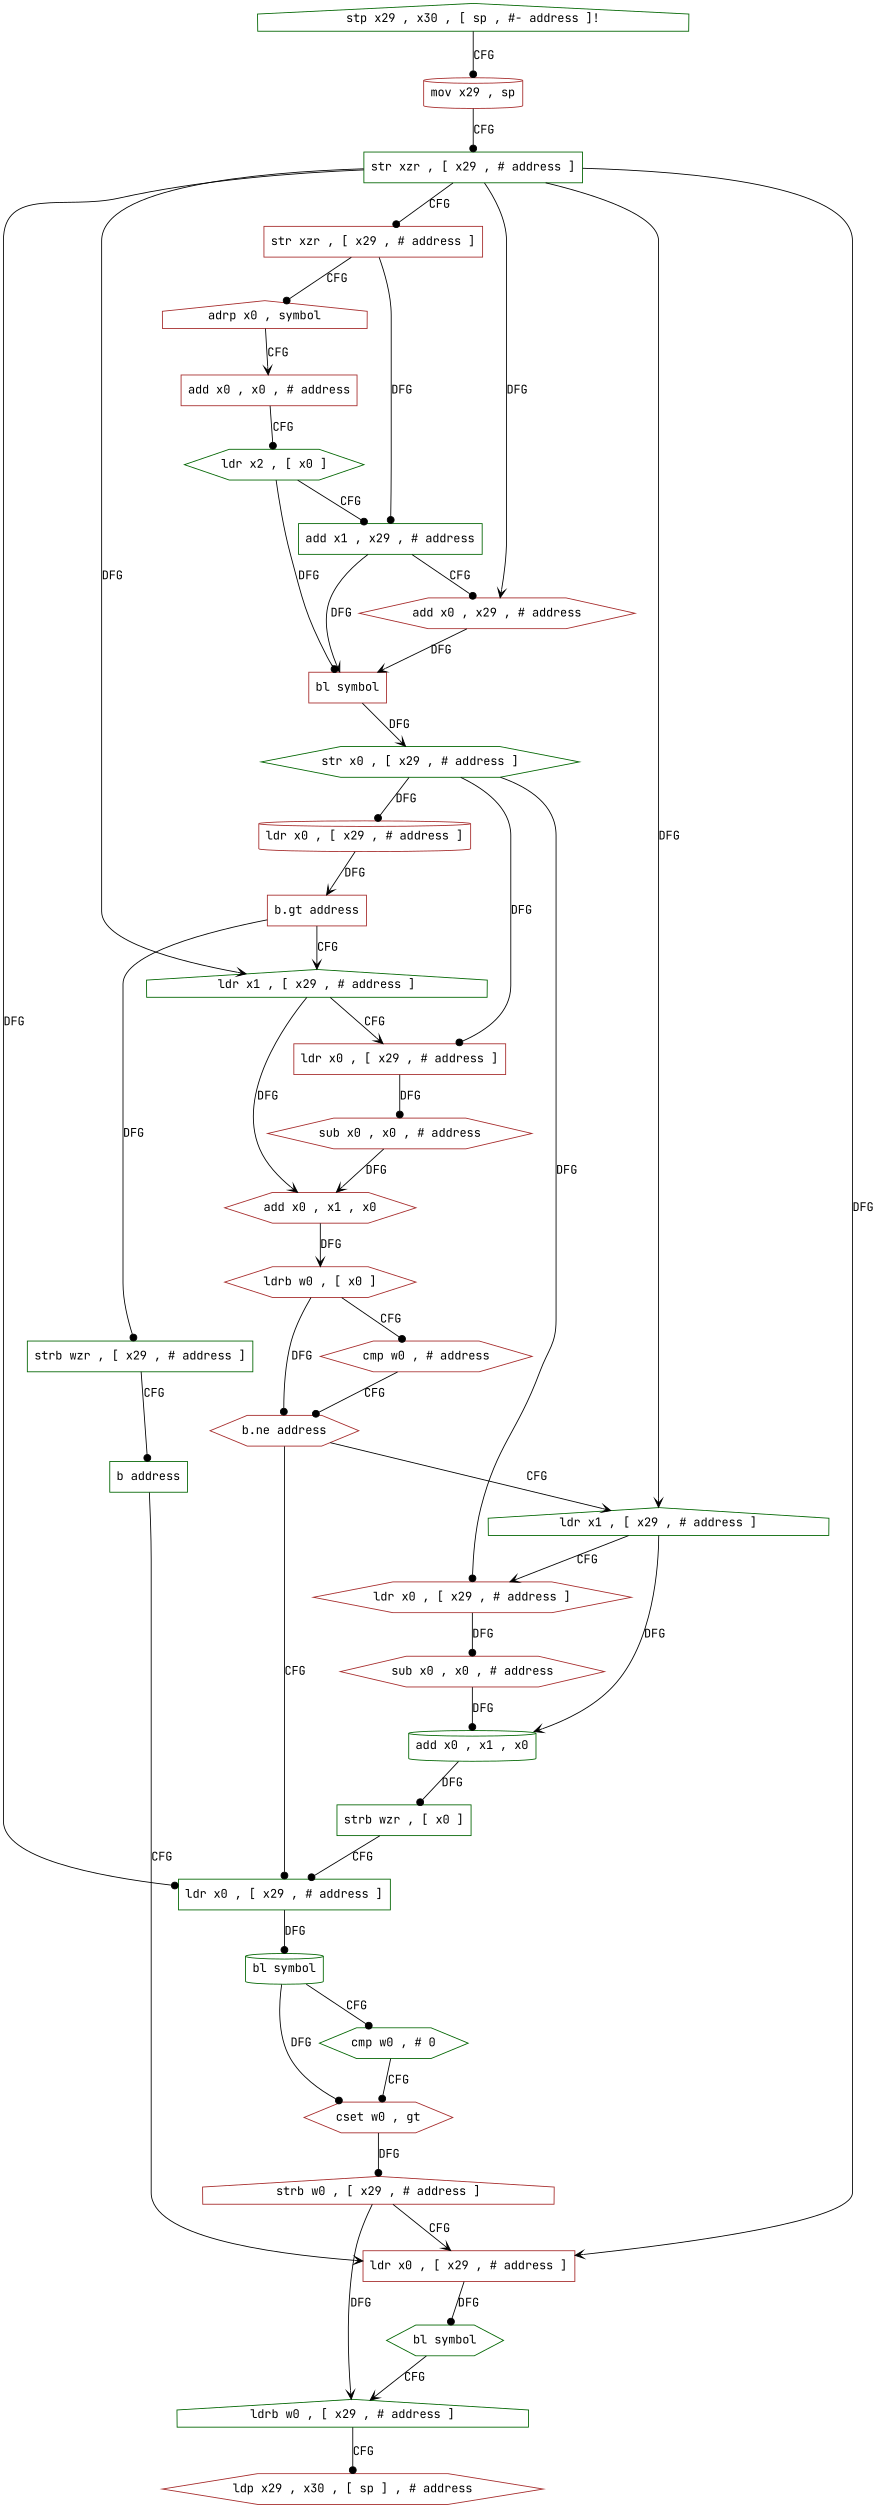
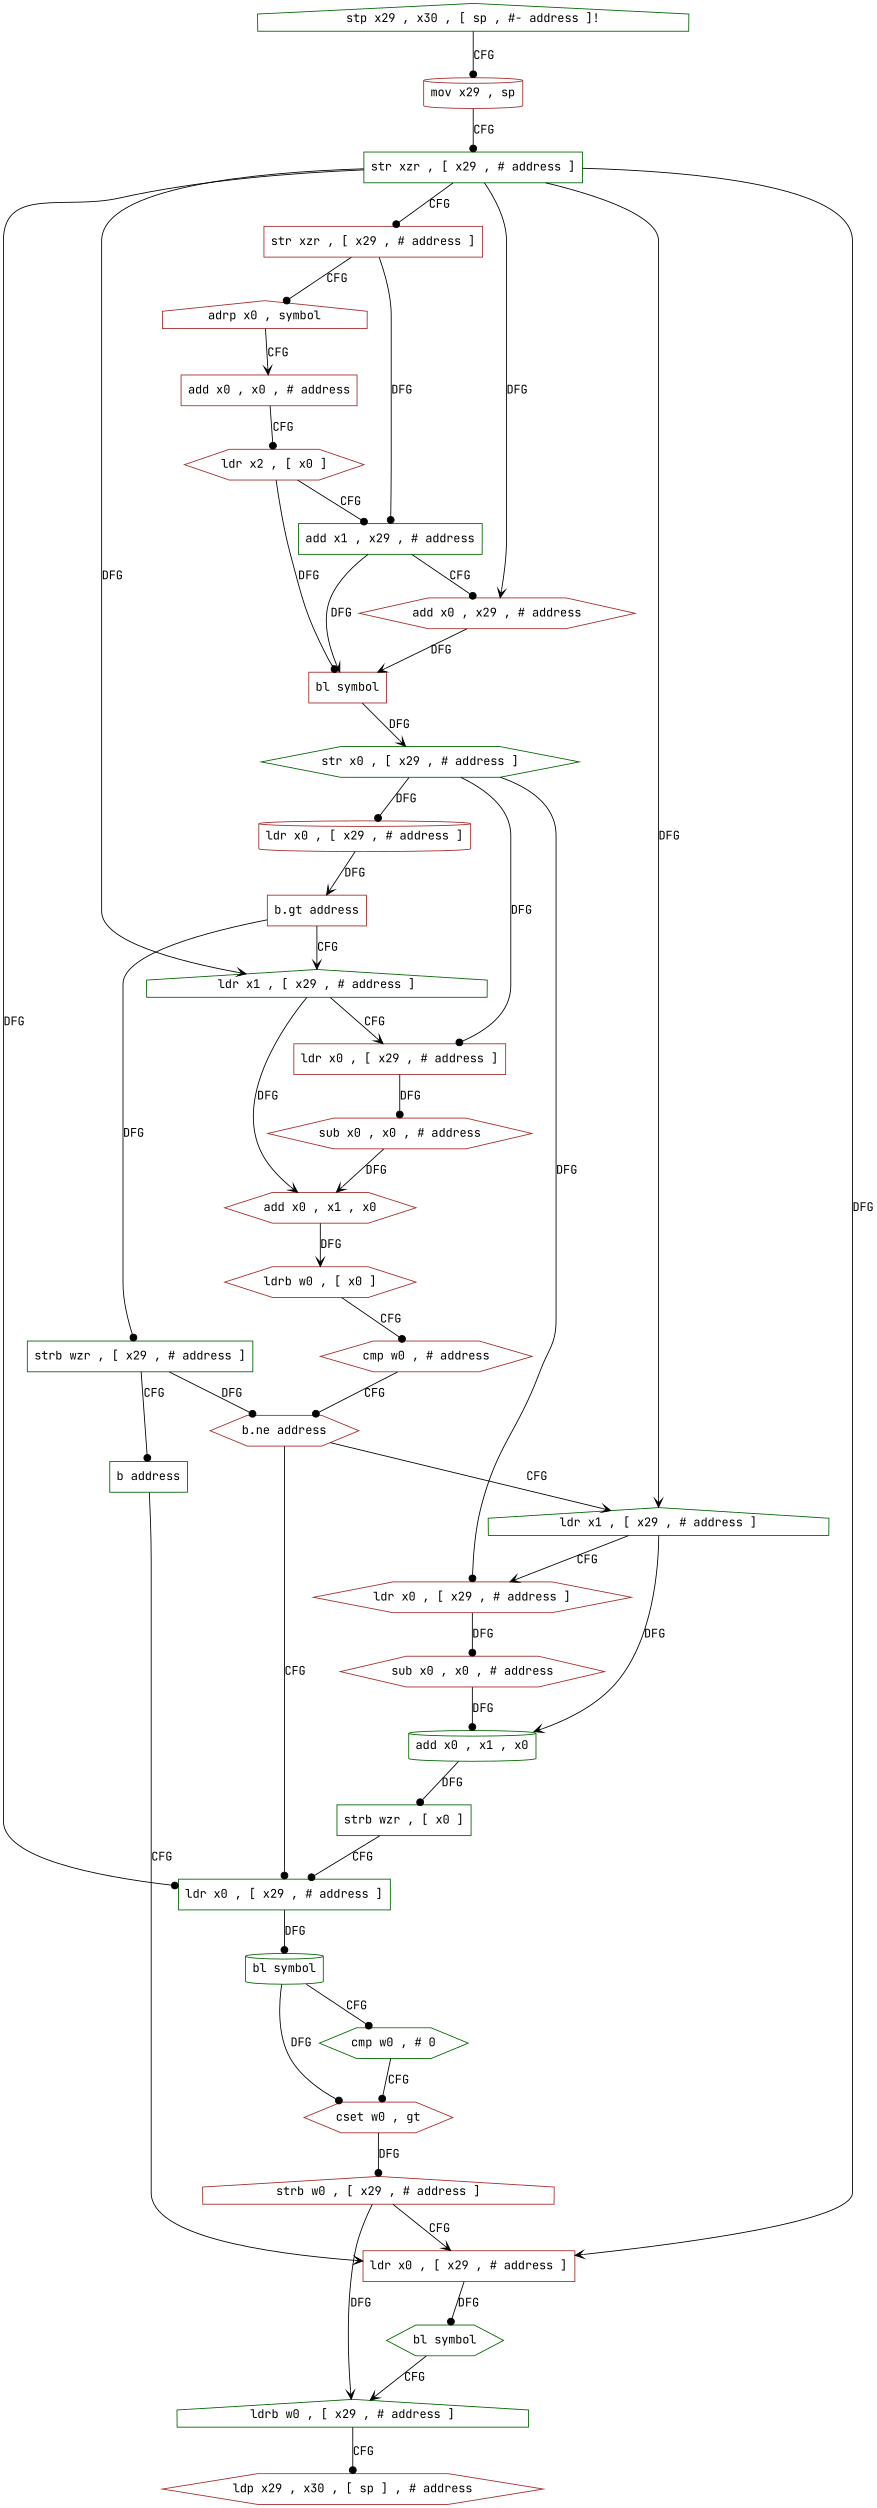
(274, 465) -> (274, 465)
(289, 1351) -> (209, 1392)
